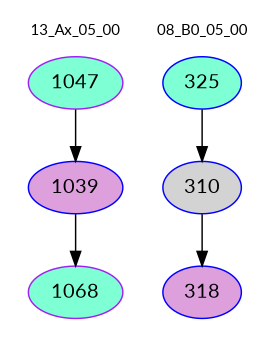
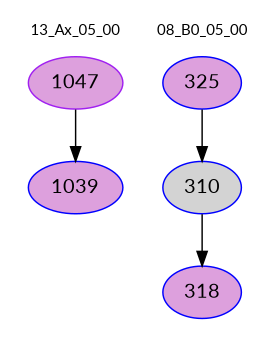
(76, 83) -> (76, 83)
(202, 83) -> (202, 83)
(76, 292) -> none
